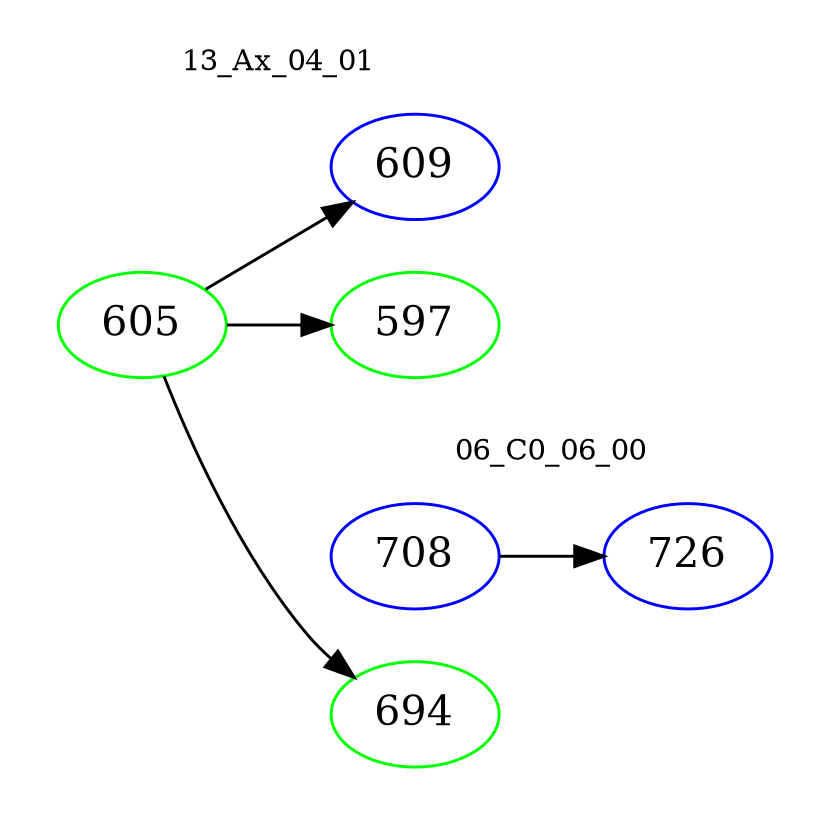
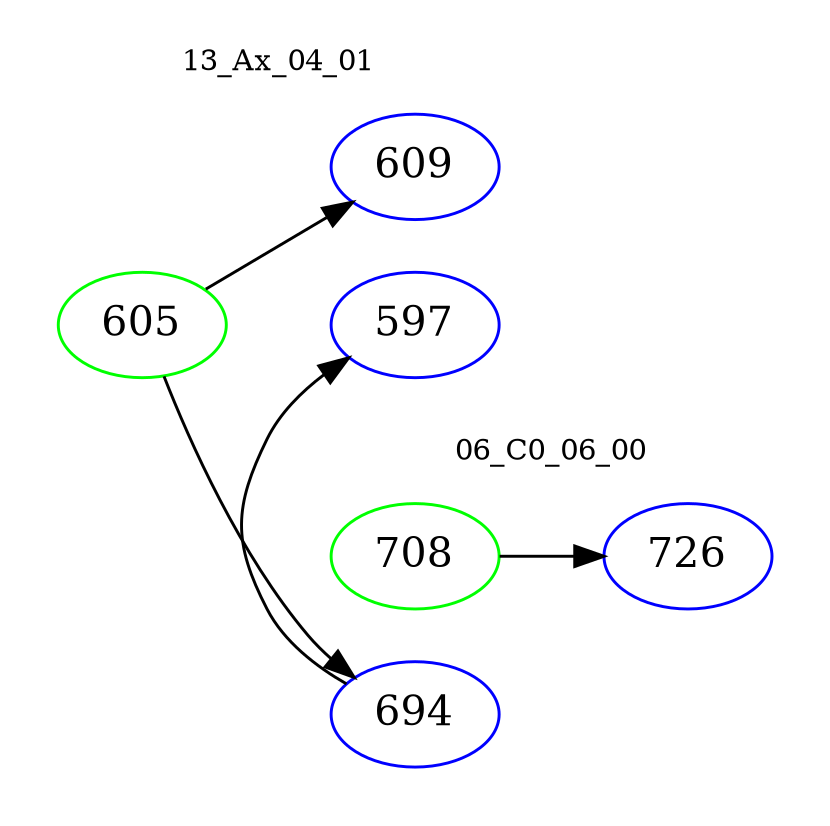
(264, 325) -> (245, 499)
(415, 325) -> (415, 325)
(415, 556) -> (415, 556)
(415, 714) -> (415, 714)
